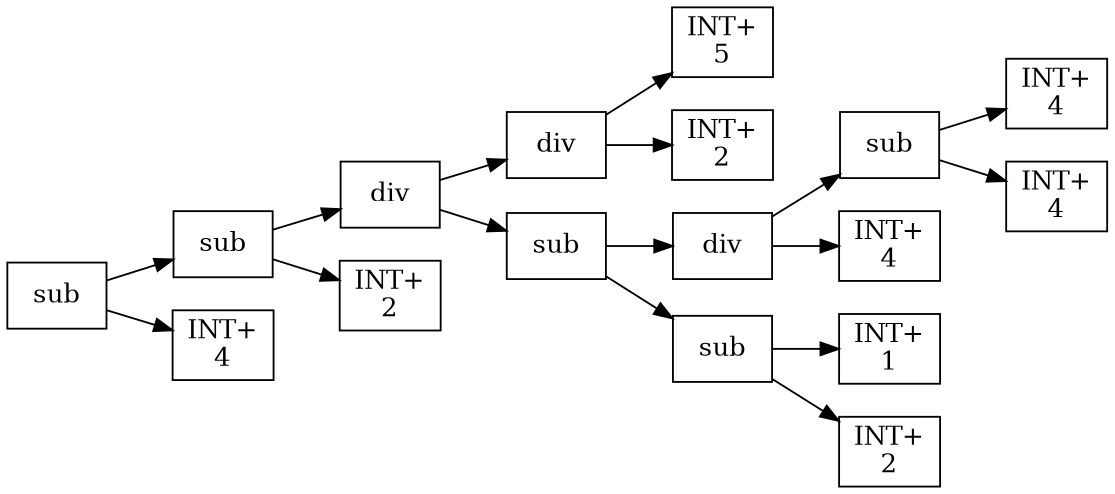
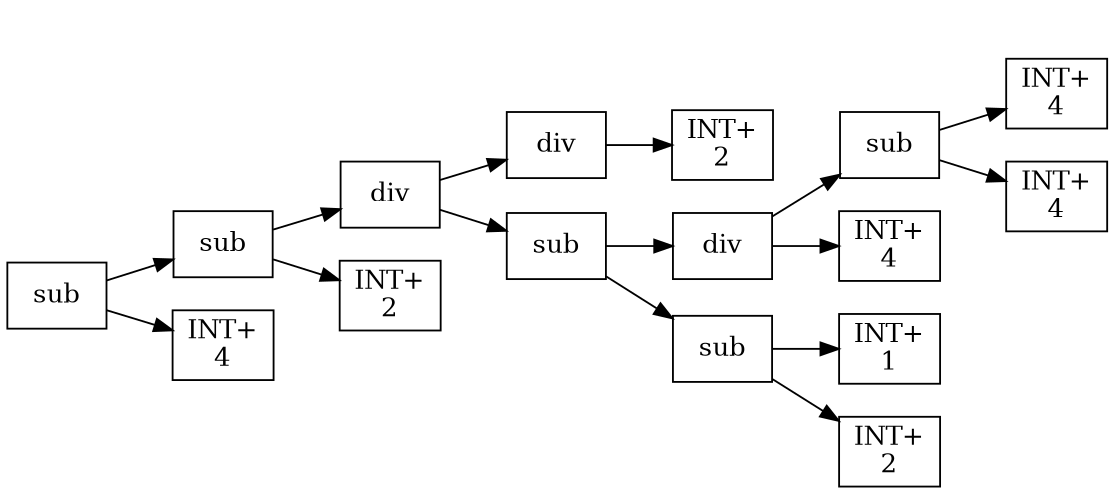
(723, 42) -> none
